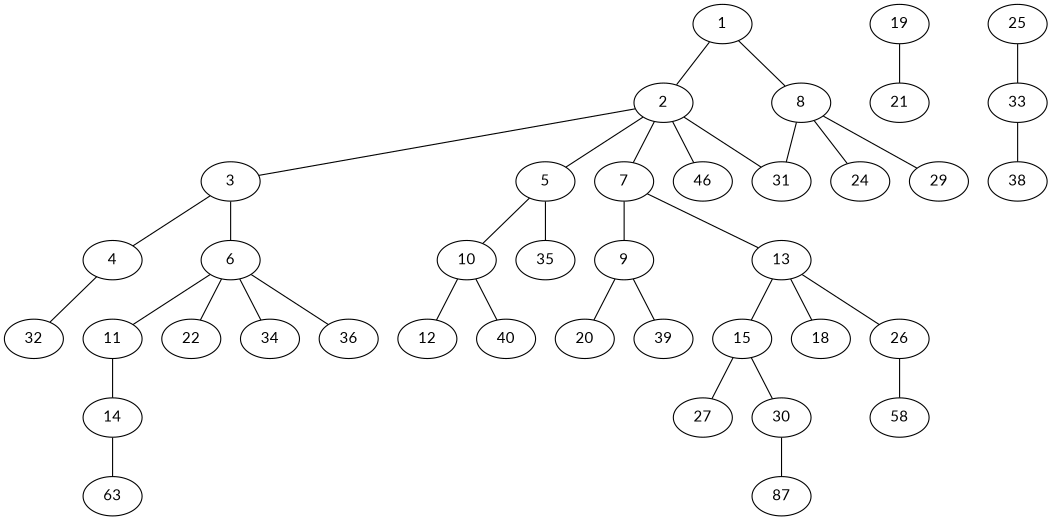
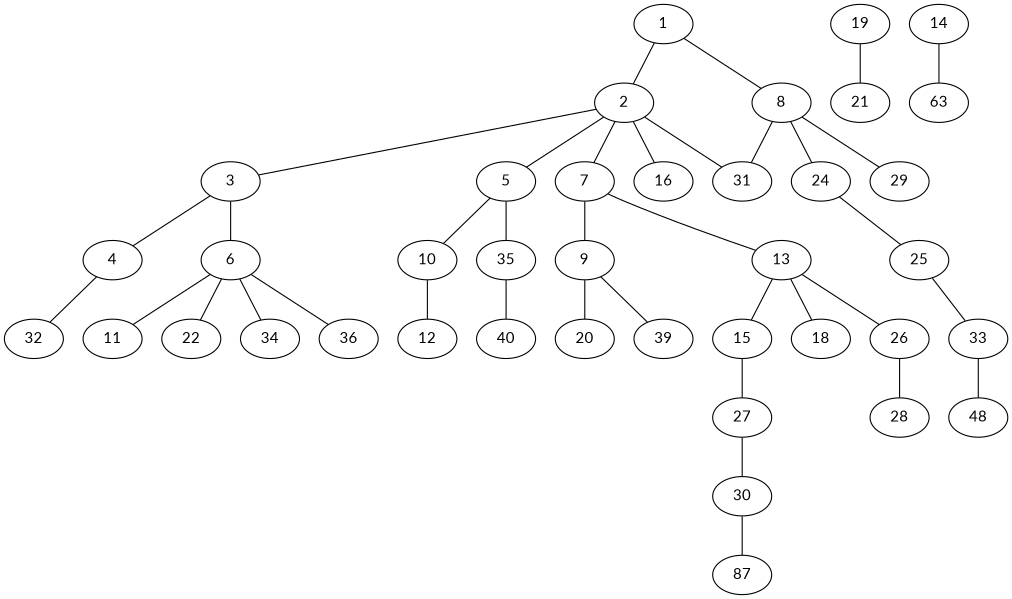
(703, 181) -> (663, 181)
(1018, 181) -> (978, 418)
none -> (870, 221)
(486, 300) -> (506, 300)
(113, 378) -> none
(762, 378) -> (742, 457)
(900, 418) -> (900, 418)
